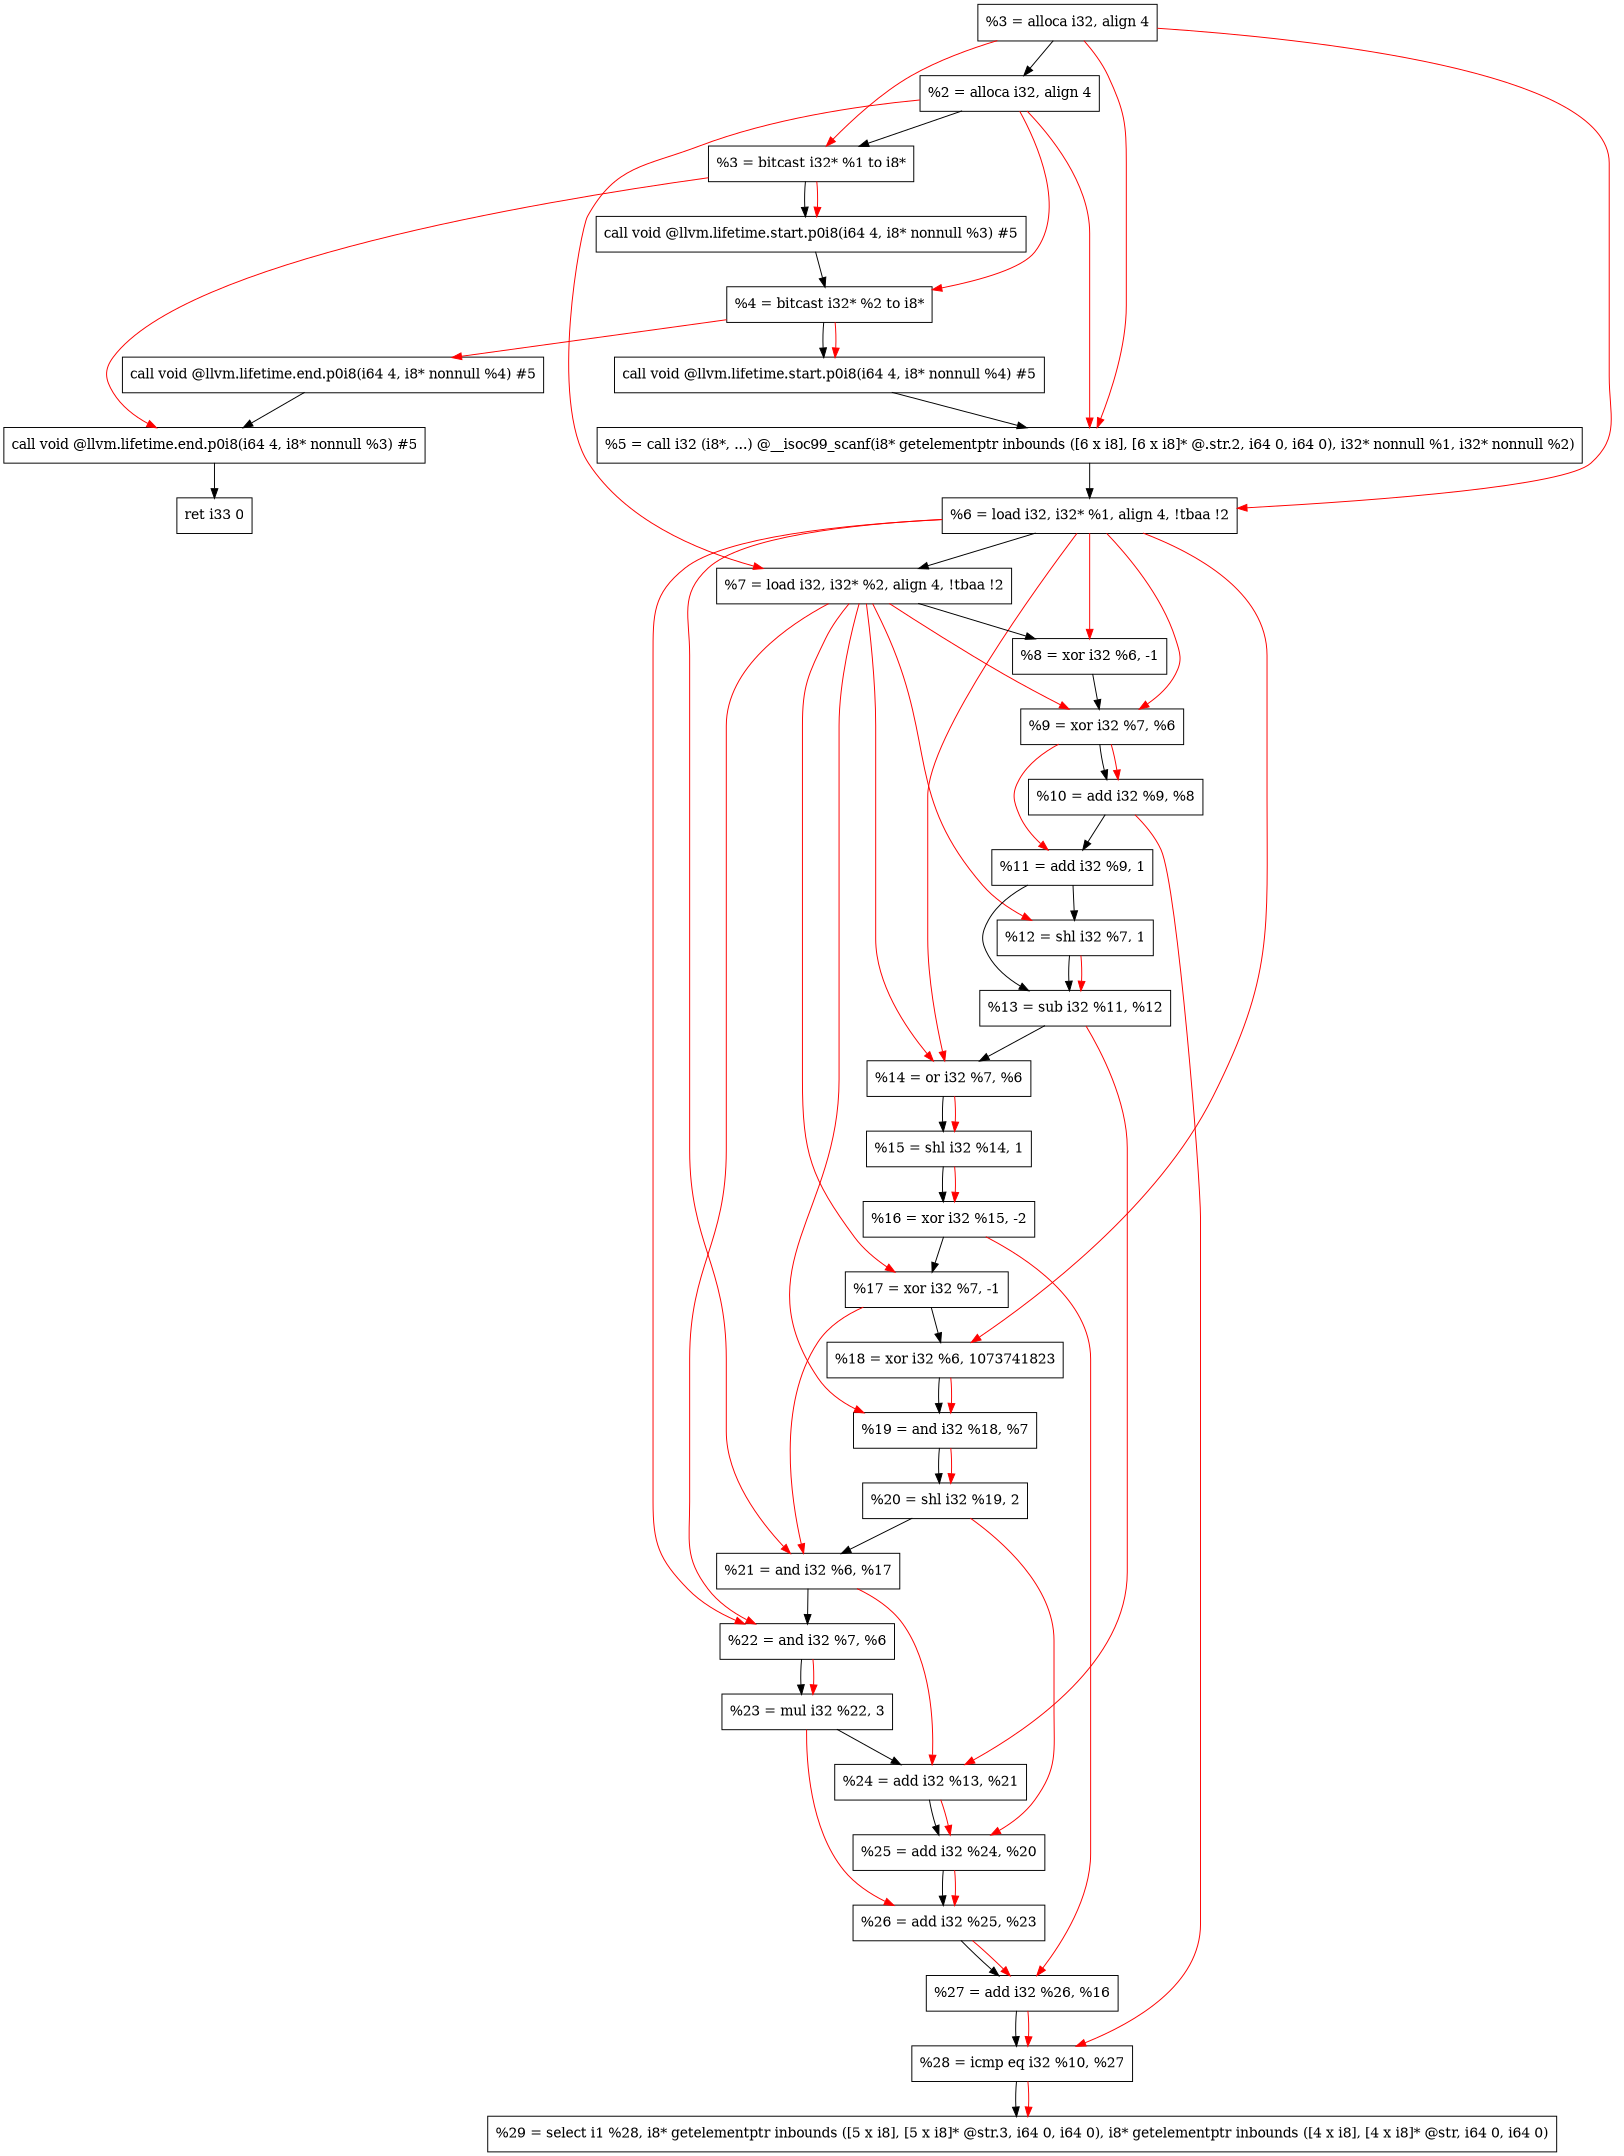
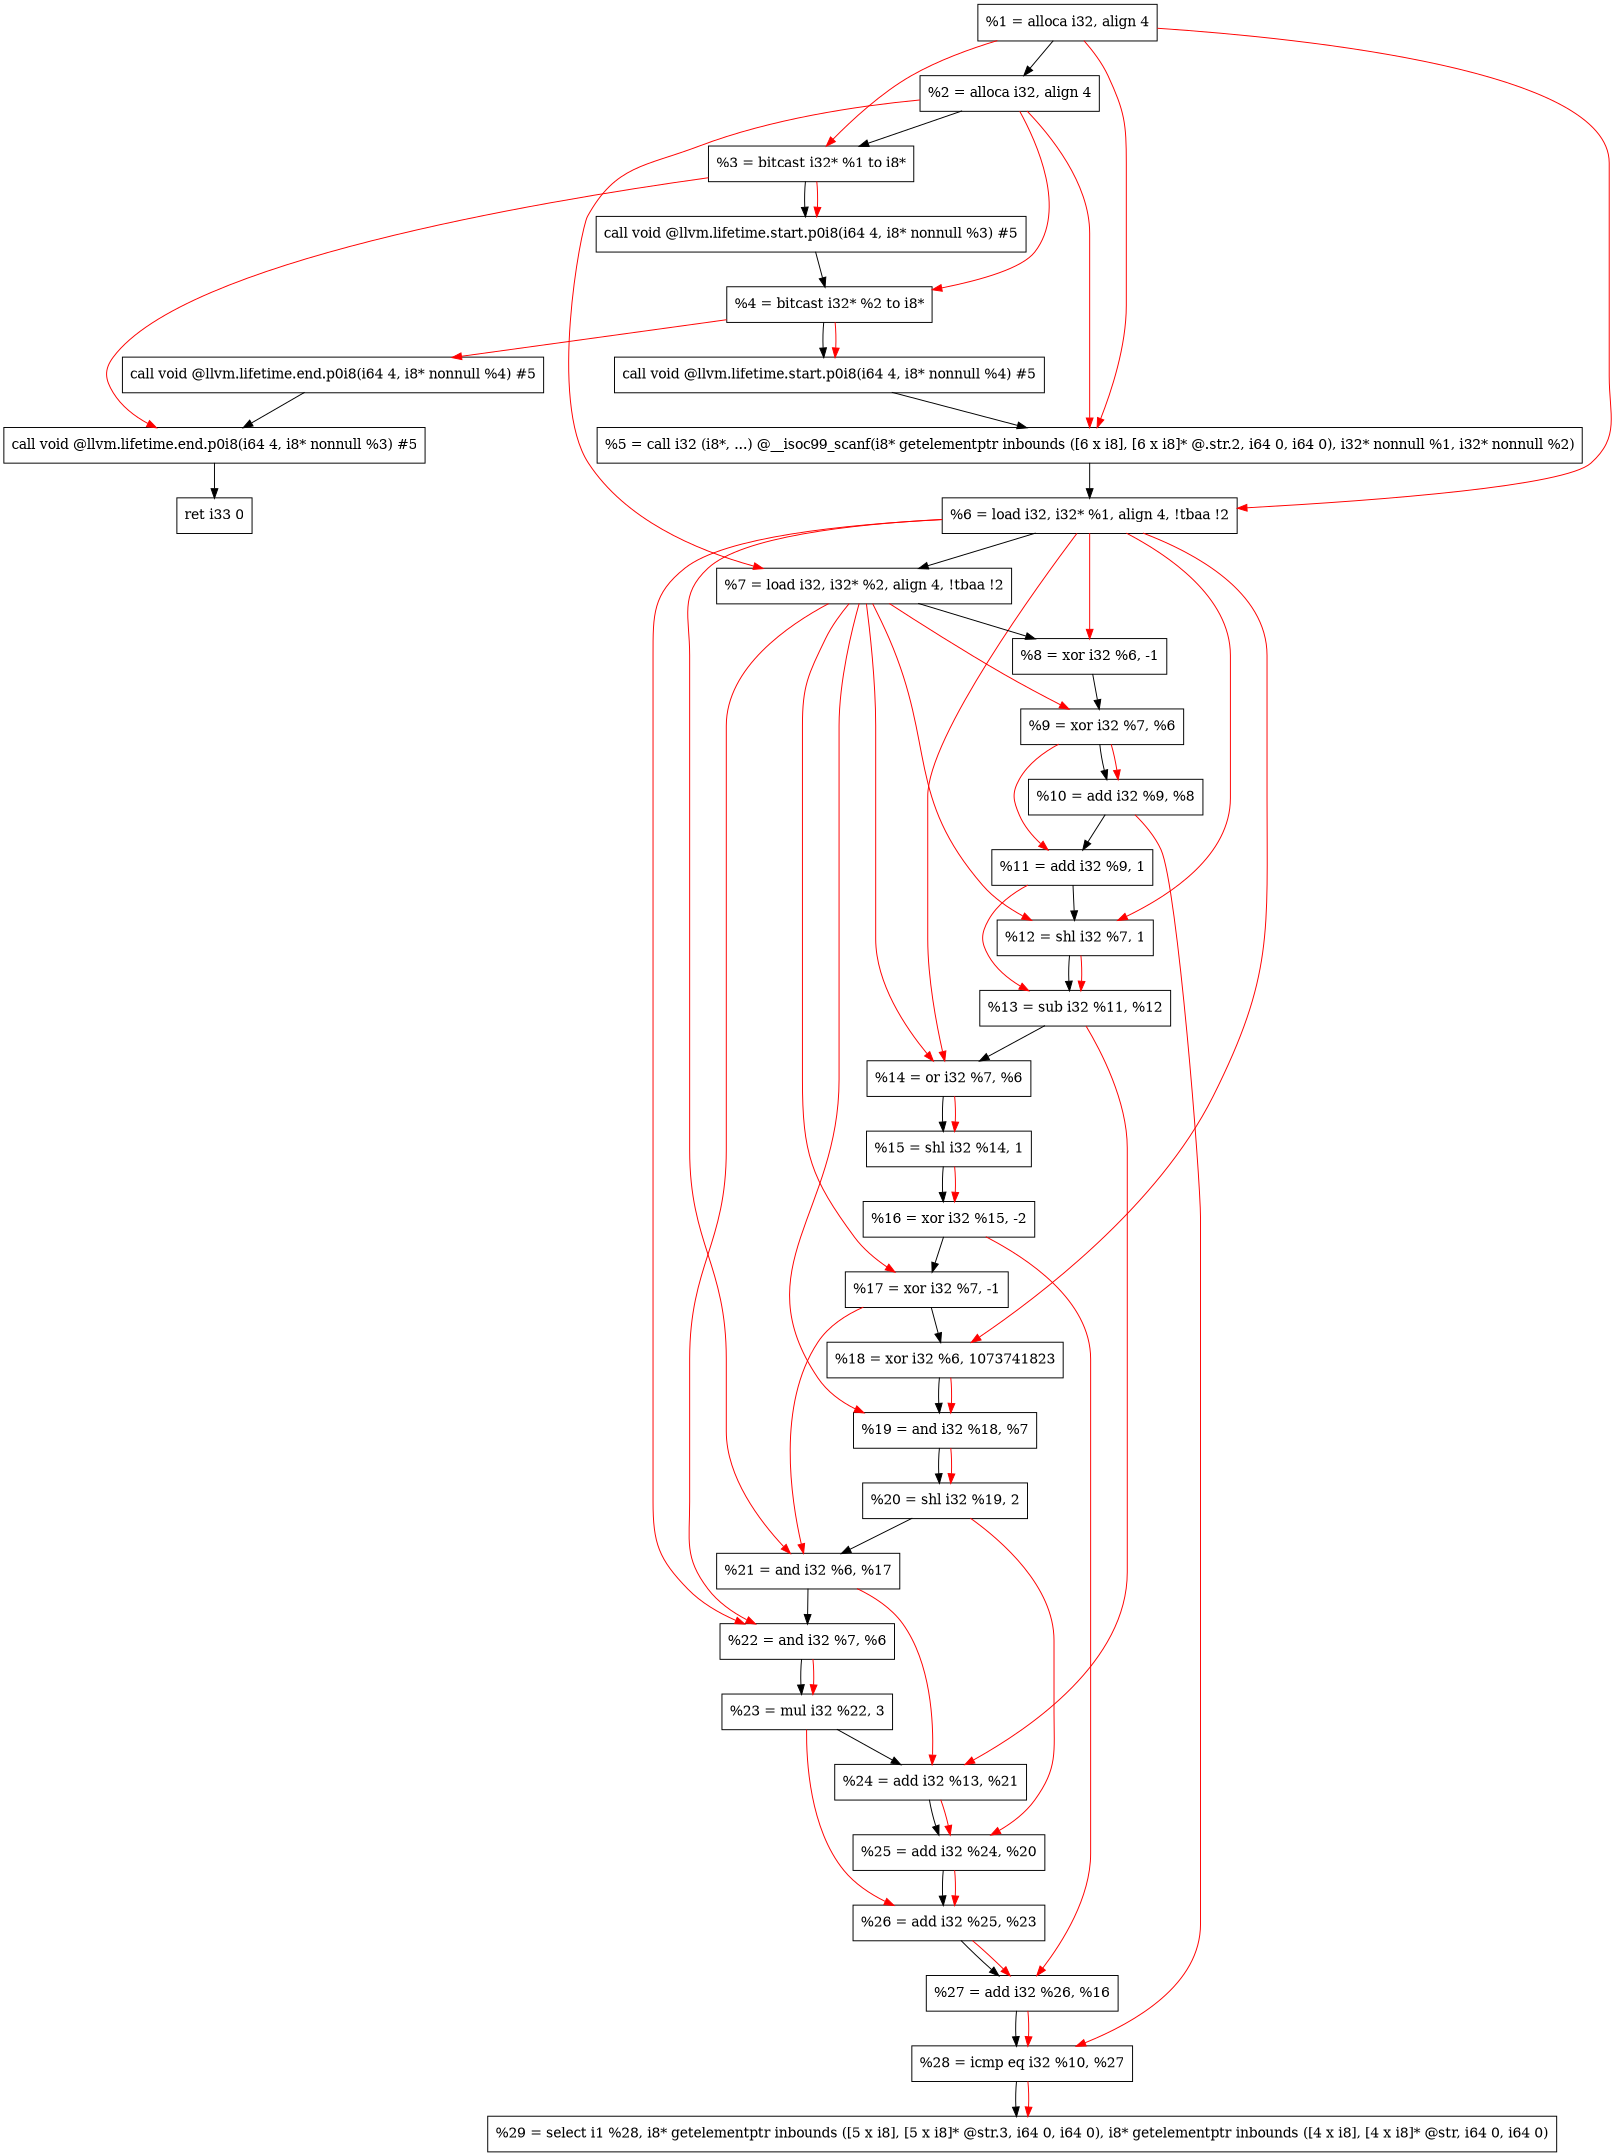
(1068, 23) -> (1068, 23)
(1166, 616) -> (1230, 725)
(983, 933) -> (983, 933)
